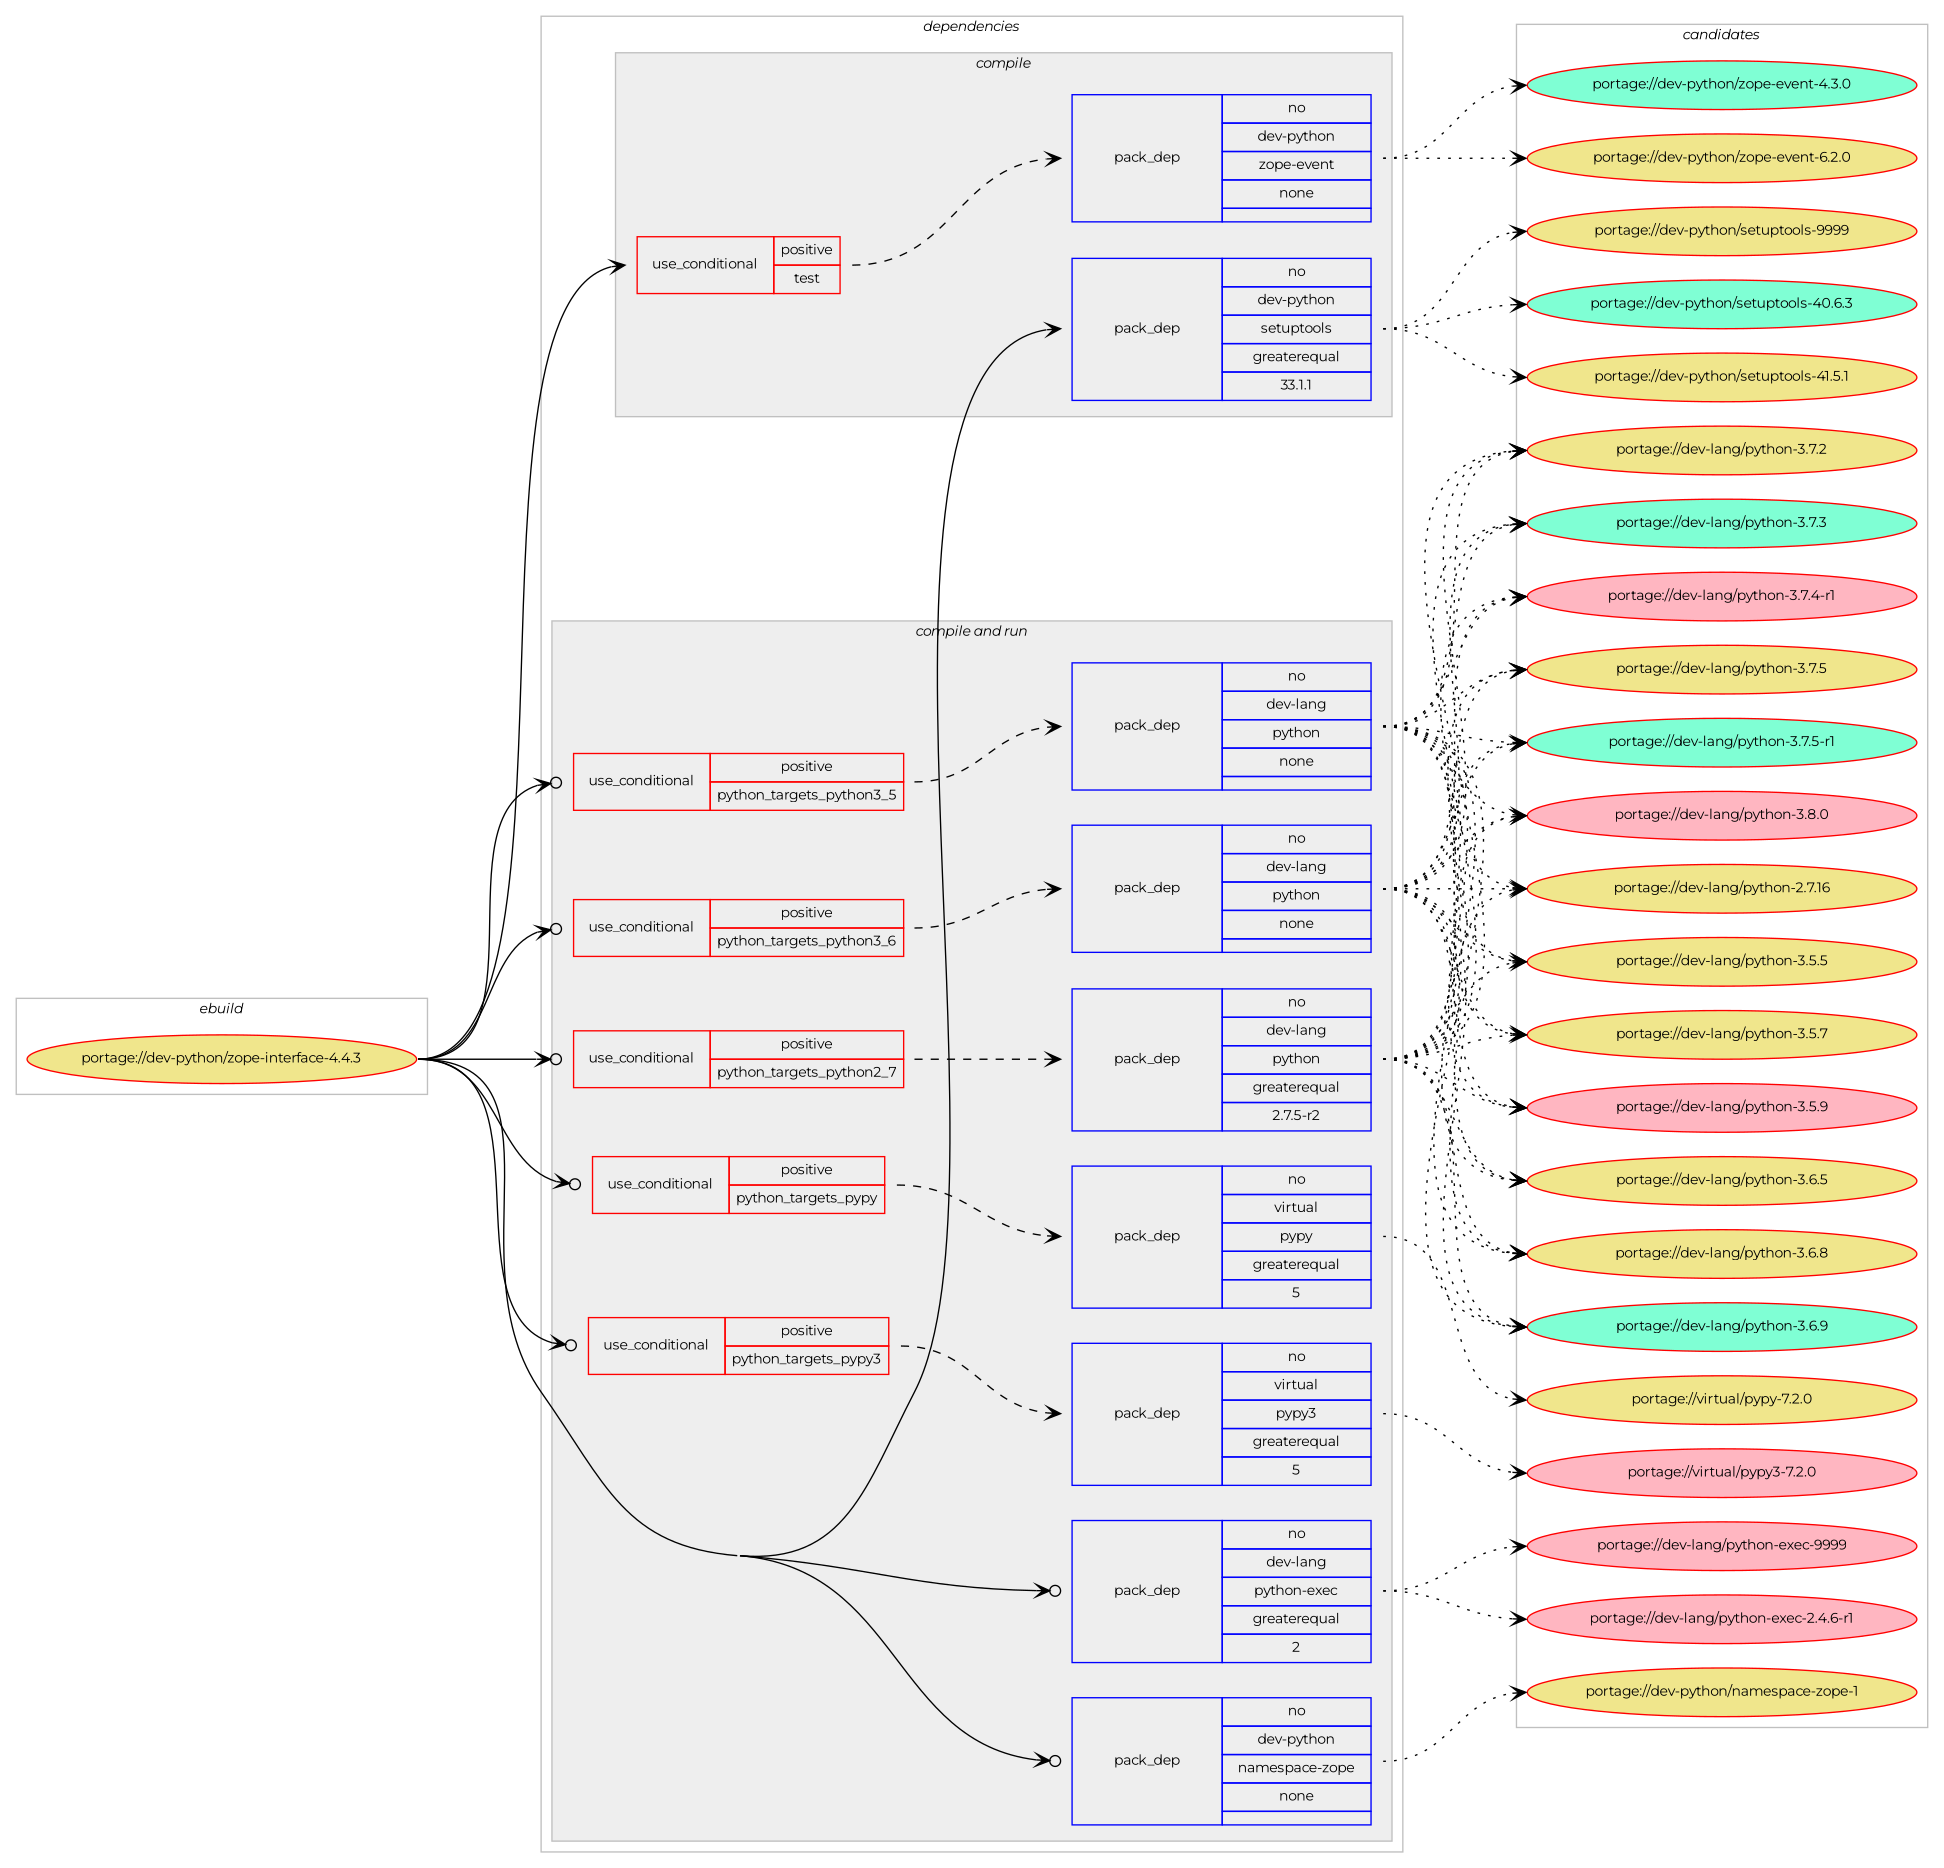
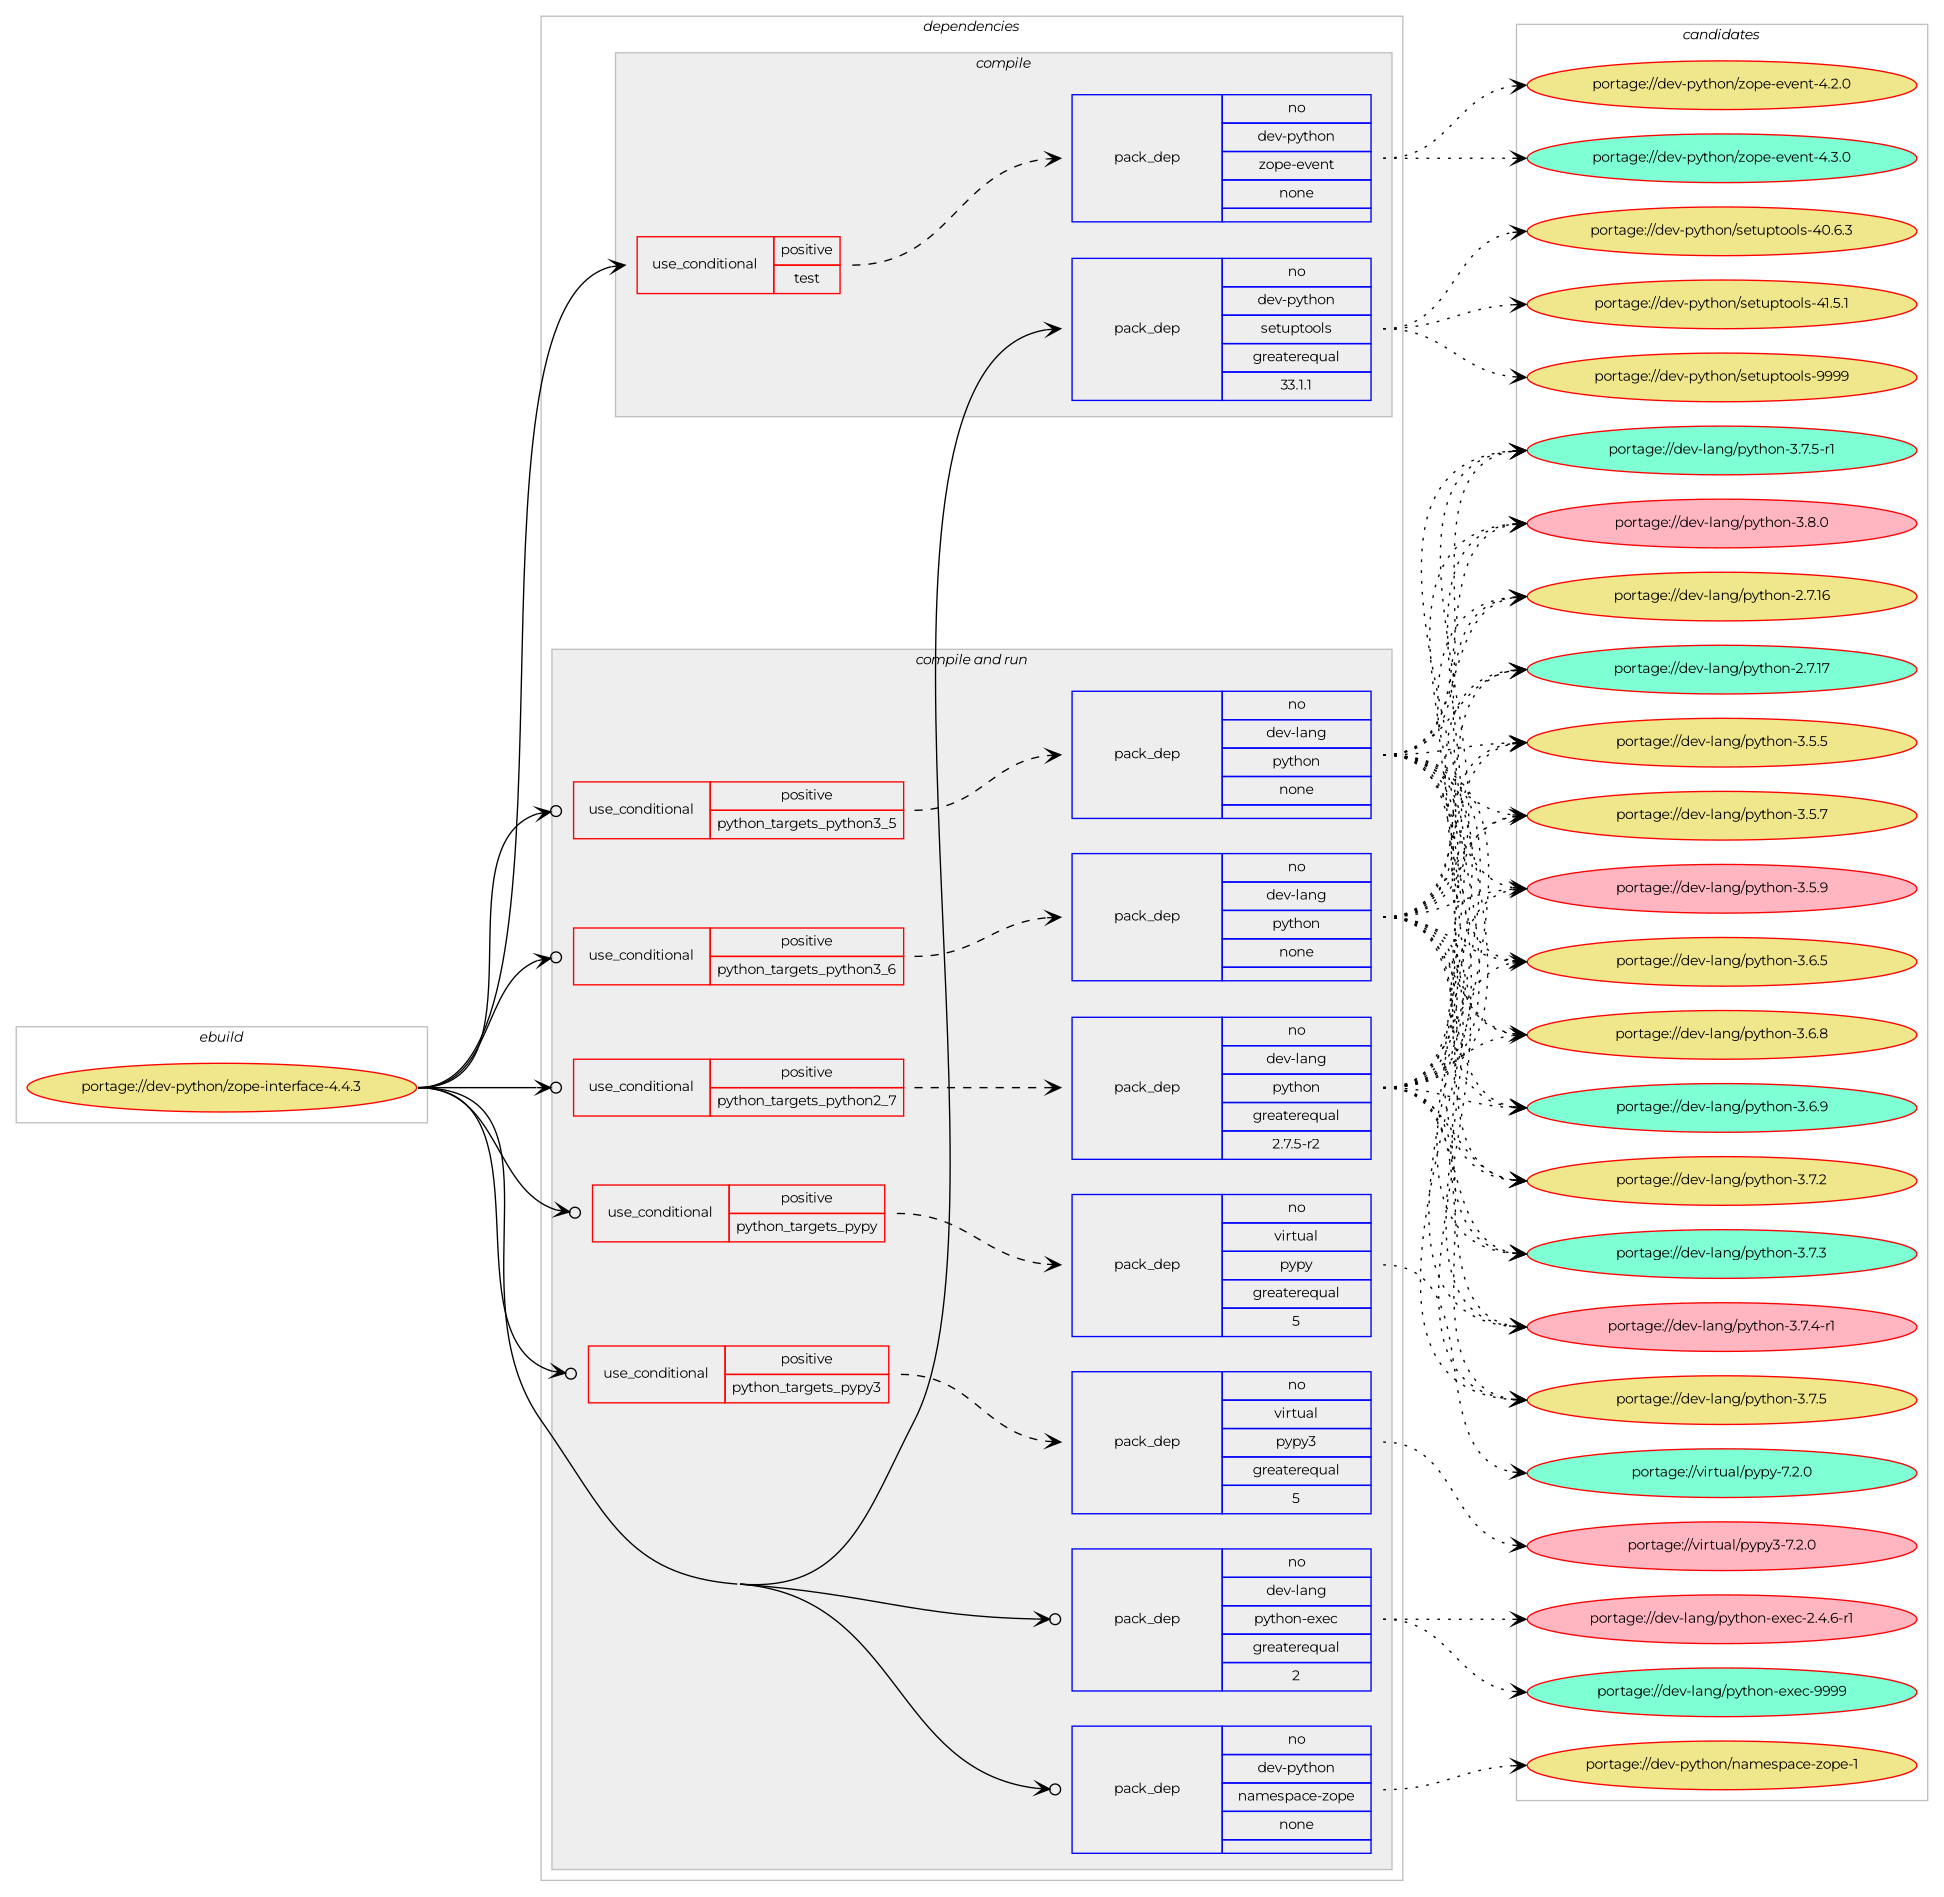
(1722, 158) -> (1722, 85)
(1722, 304) -> (1722, 231)
none -> (1722, 670)
(1722, 1400) -> (1722, 1473)
(1722, 1546) -> (1722, 1692)
